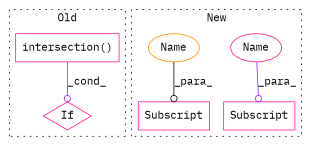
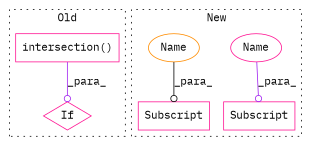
(87, 82) -> (87, 82)
